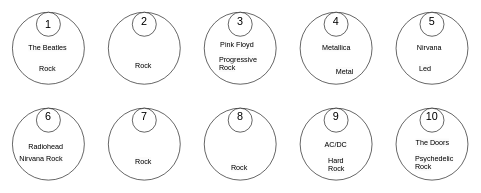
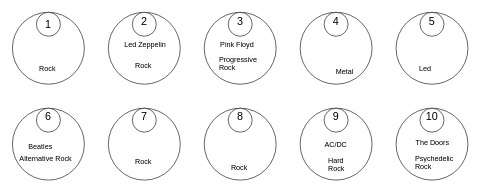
none -> (146, 45)
(48, 48) -> none
(342, 48) -> none
(437, 48) -> none
(46, 147) -> (42, 147)
(42, 159) -> (49, 159)
